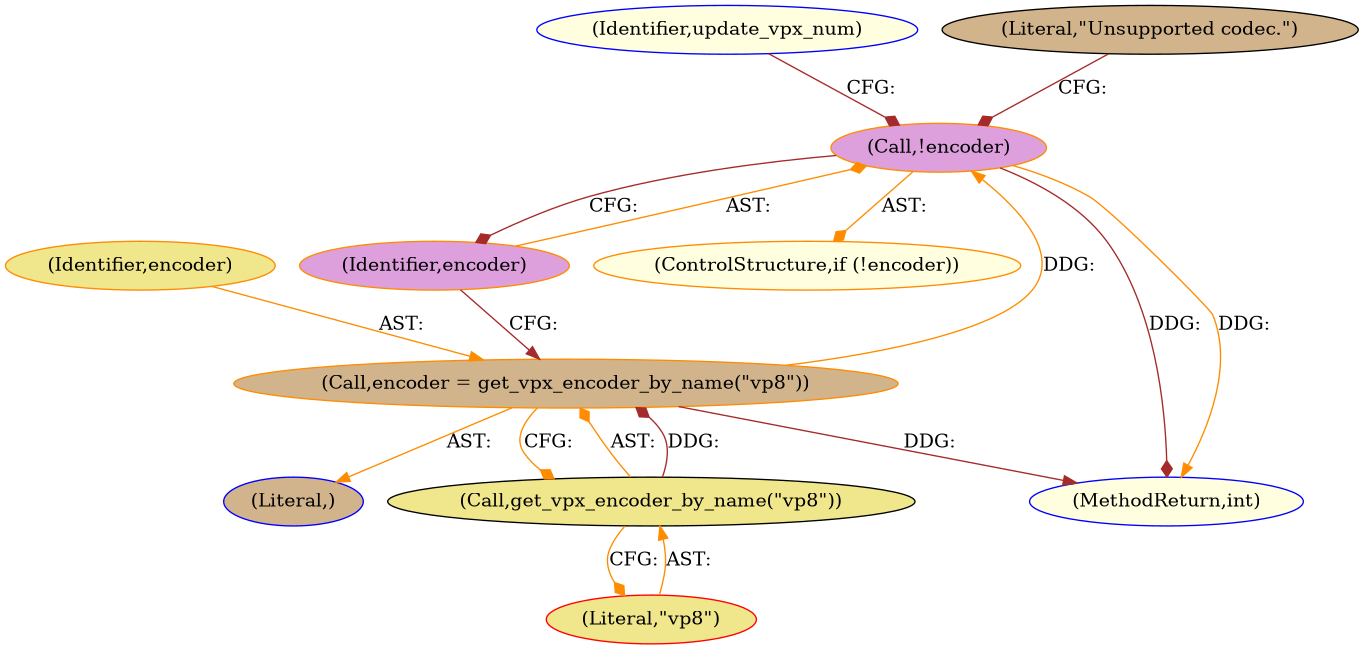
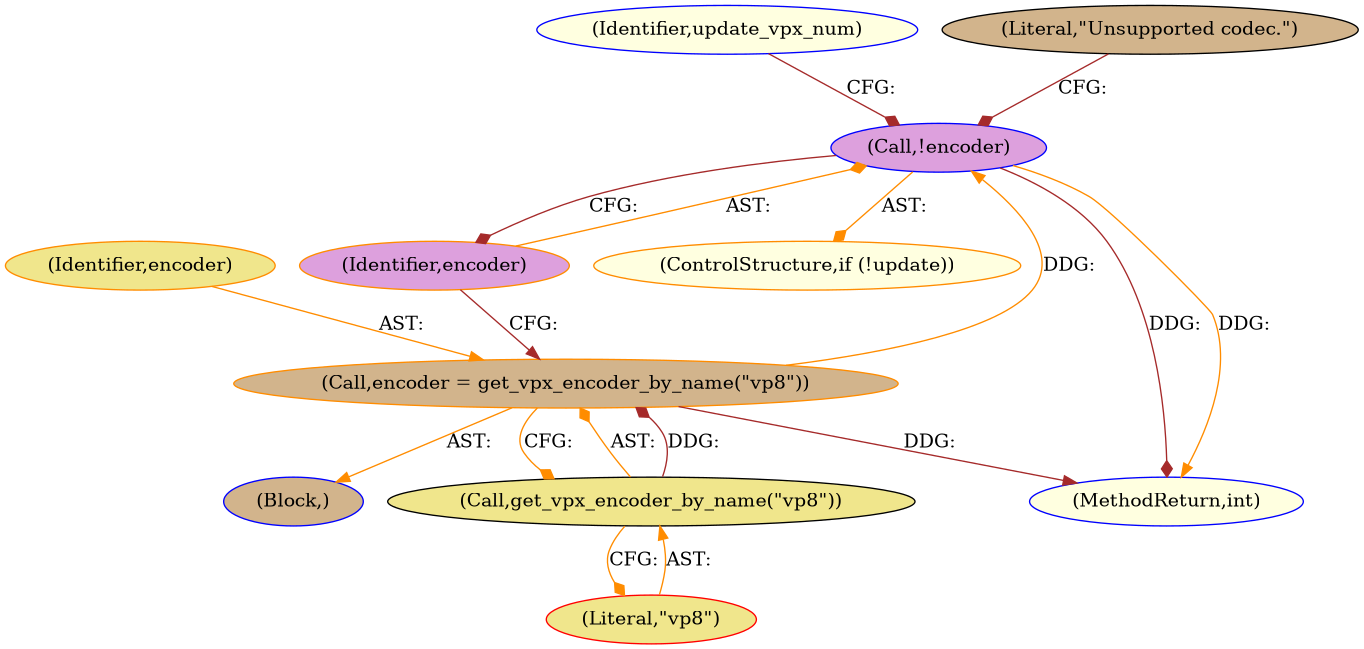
(939, 148) -> (939, 148)
(807, 266) -> (807, 266)
(293, 502) -> (293, 502)
